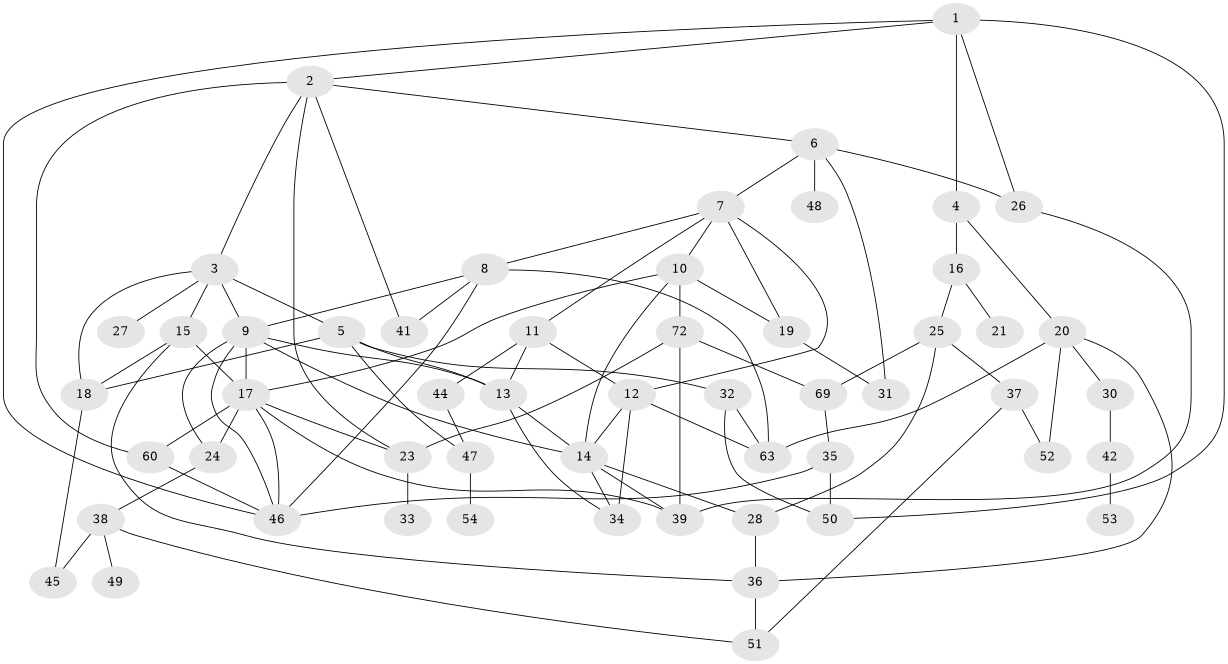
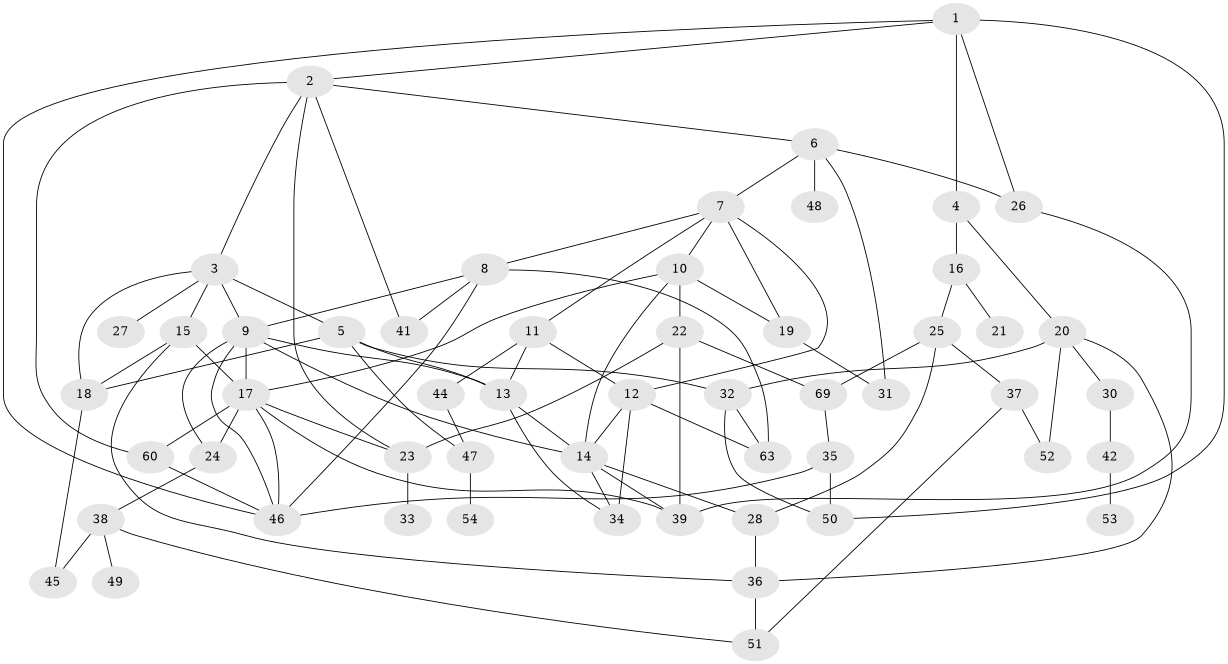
(680, 332) -> (680, 332)
(927, 406) -> (898, 368)
